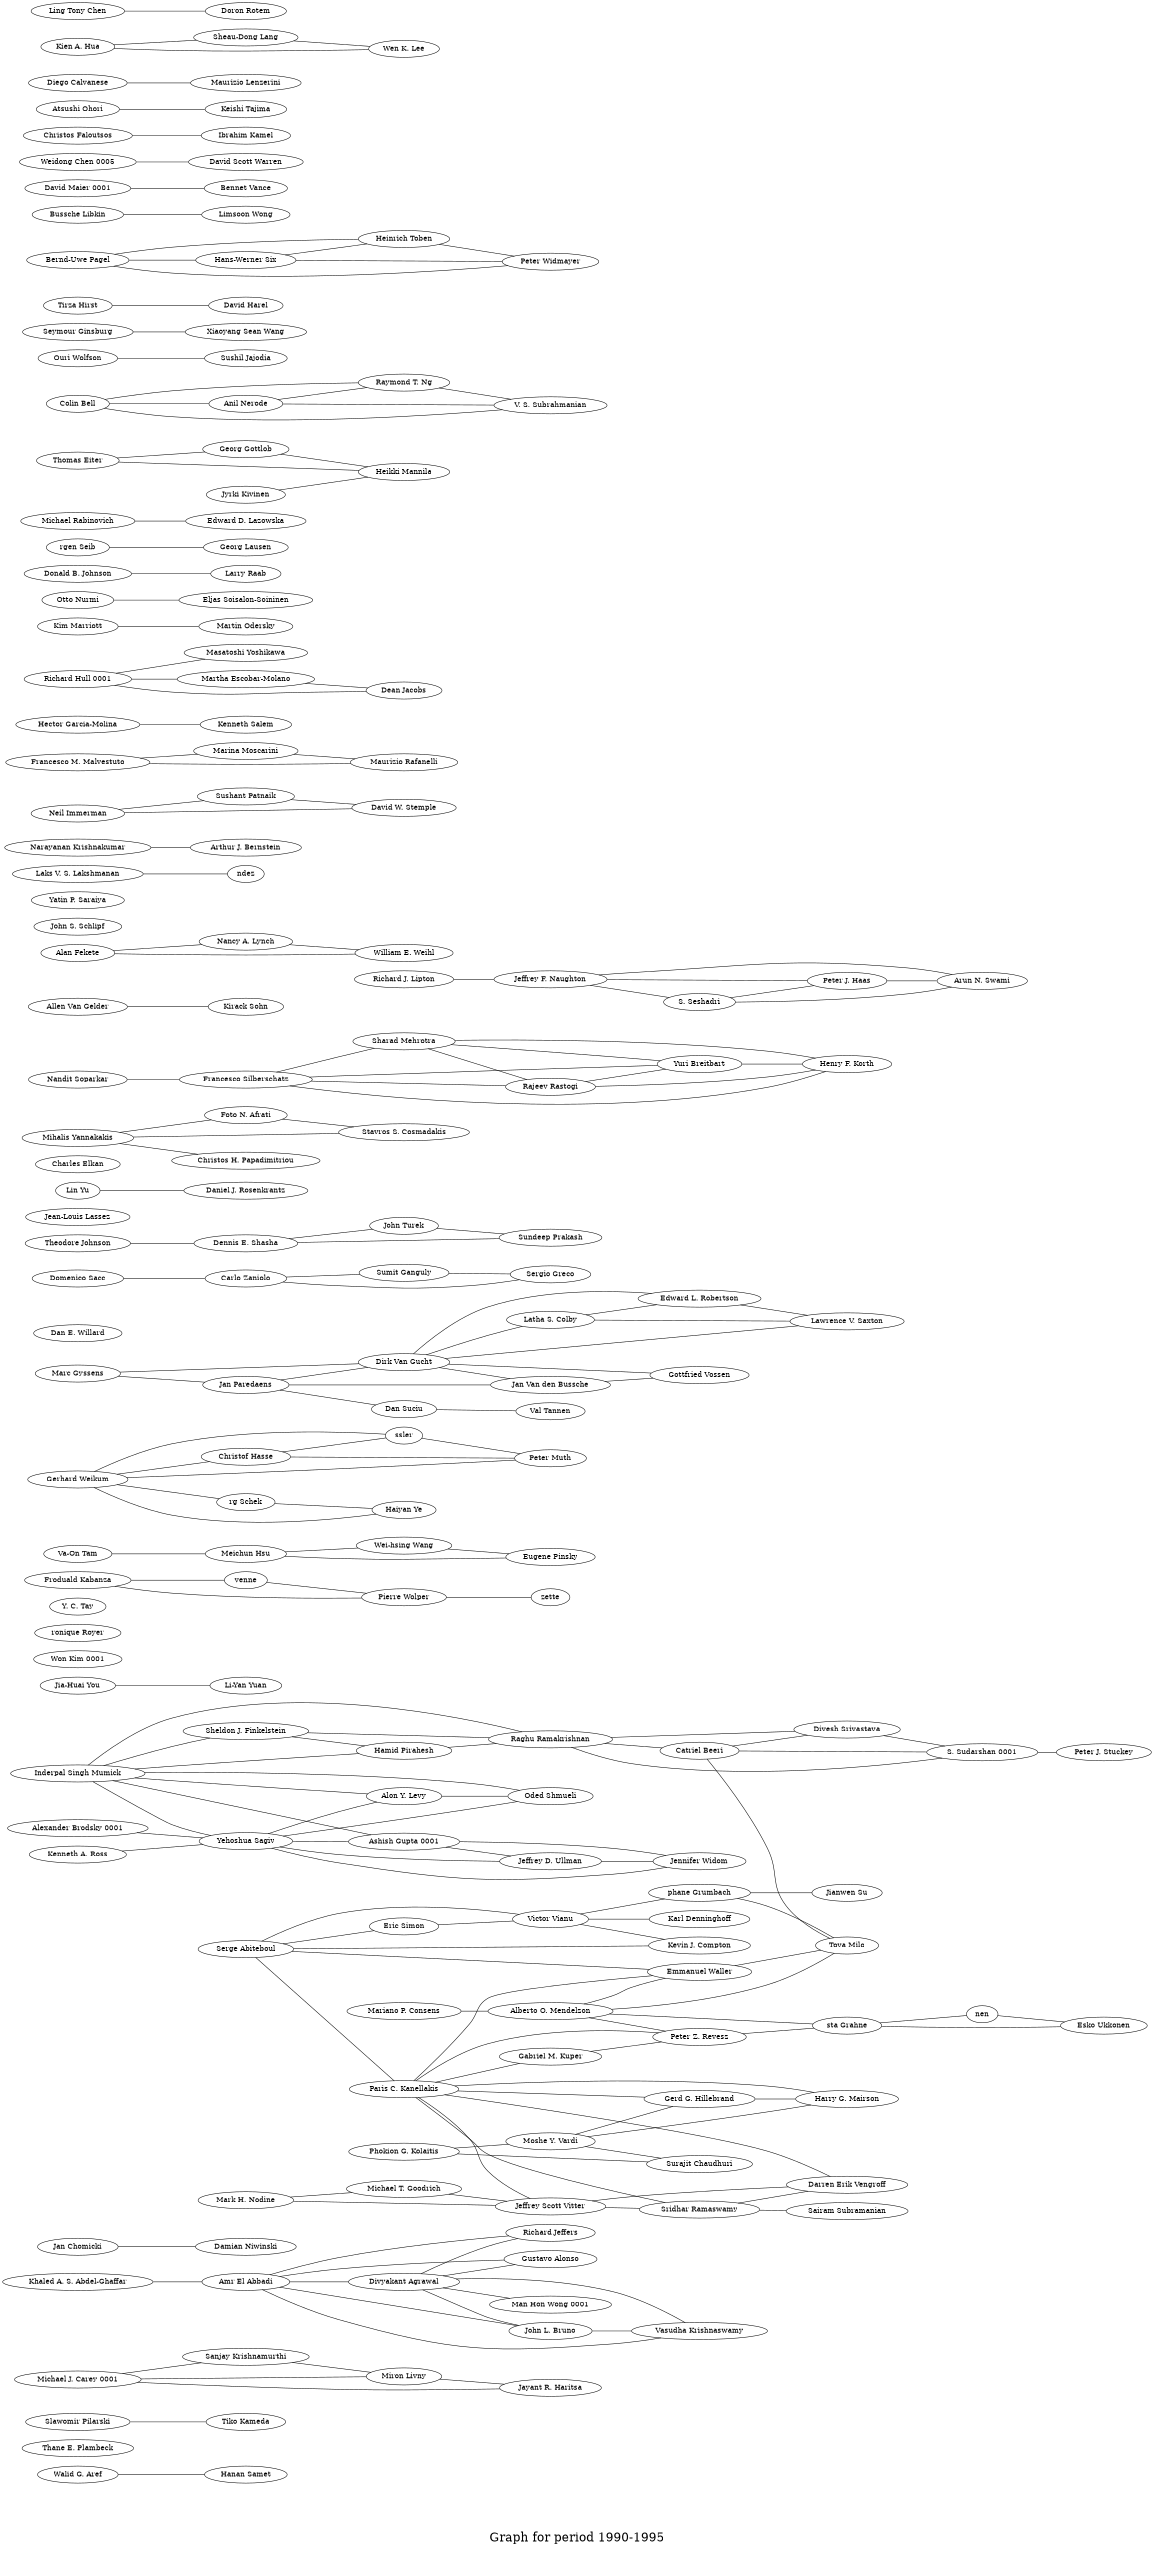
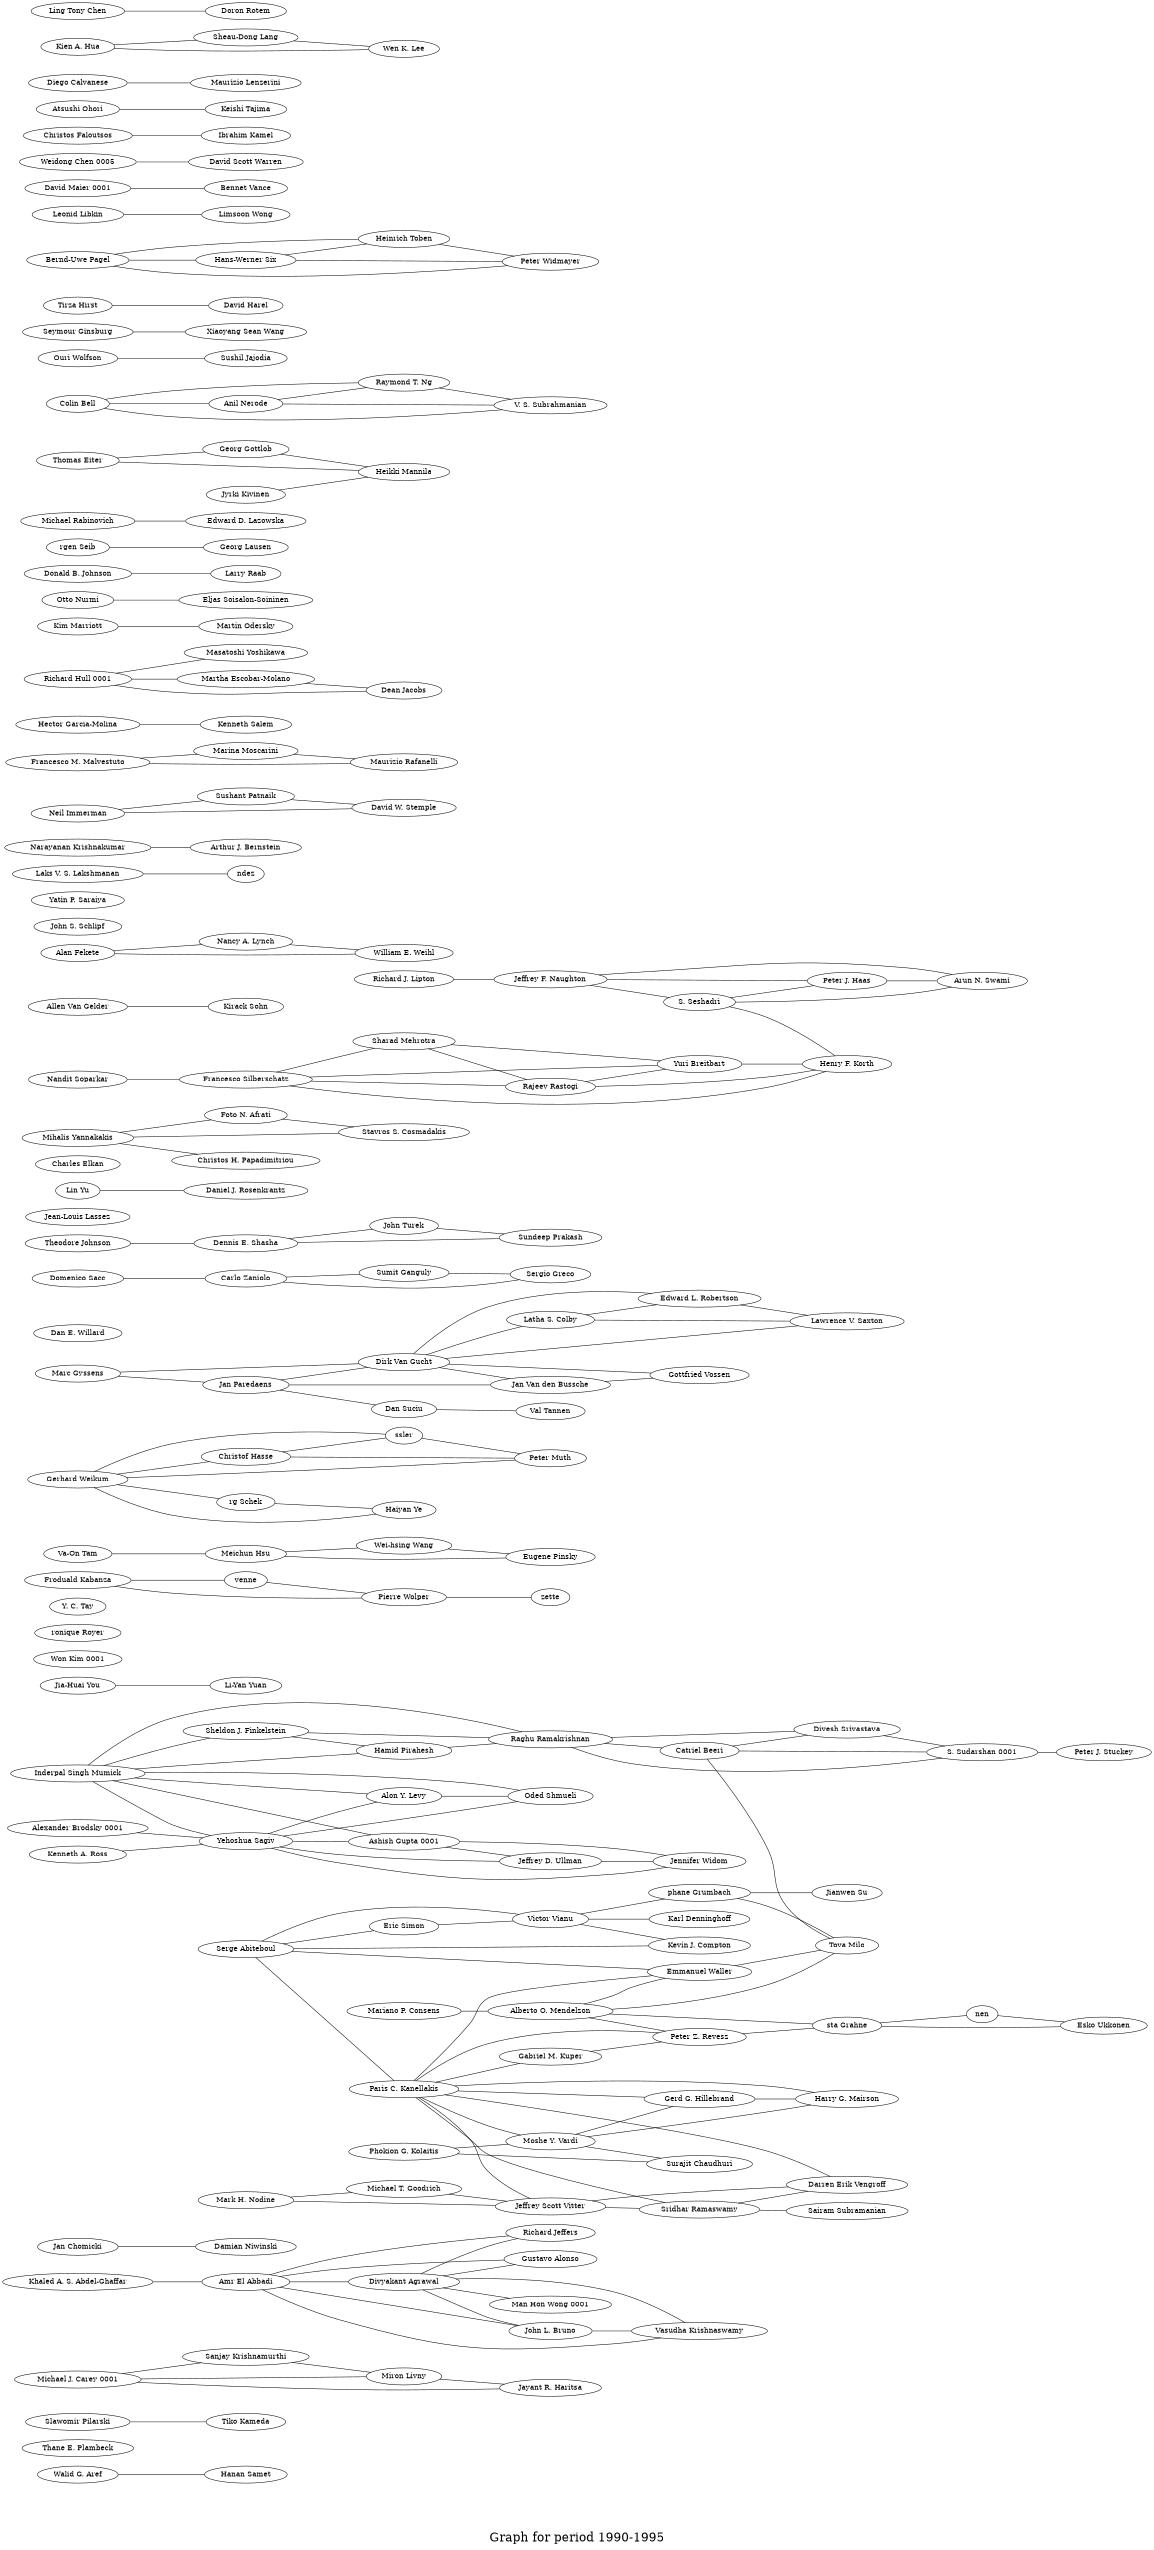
(78, 215) -> (78, 215)
(636, 1042) -> (785, 1025)
none -> (470, 2119)
